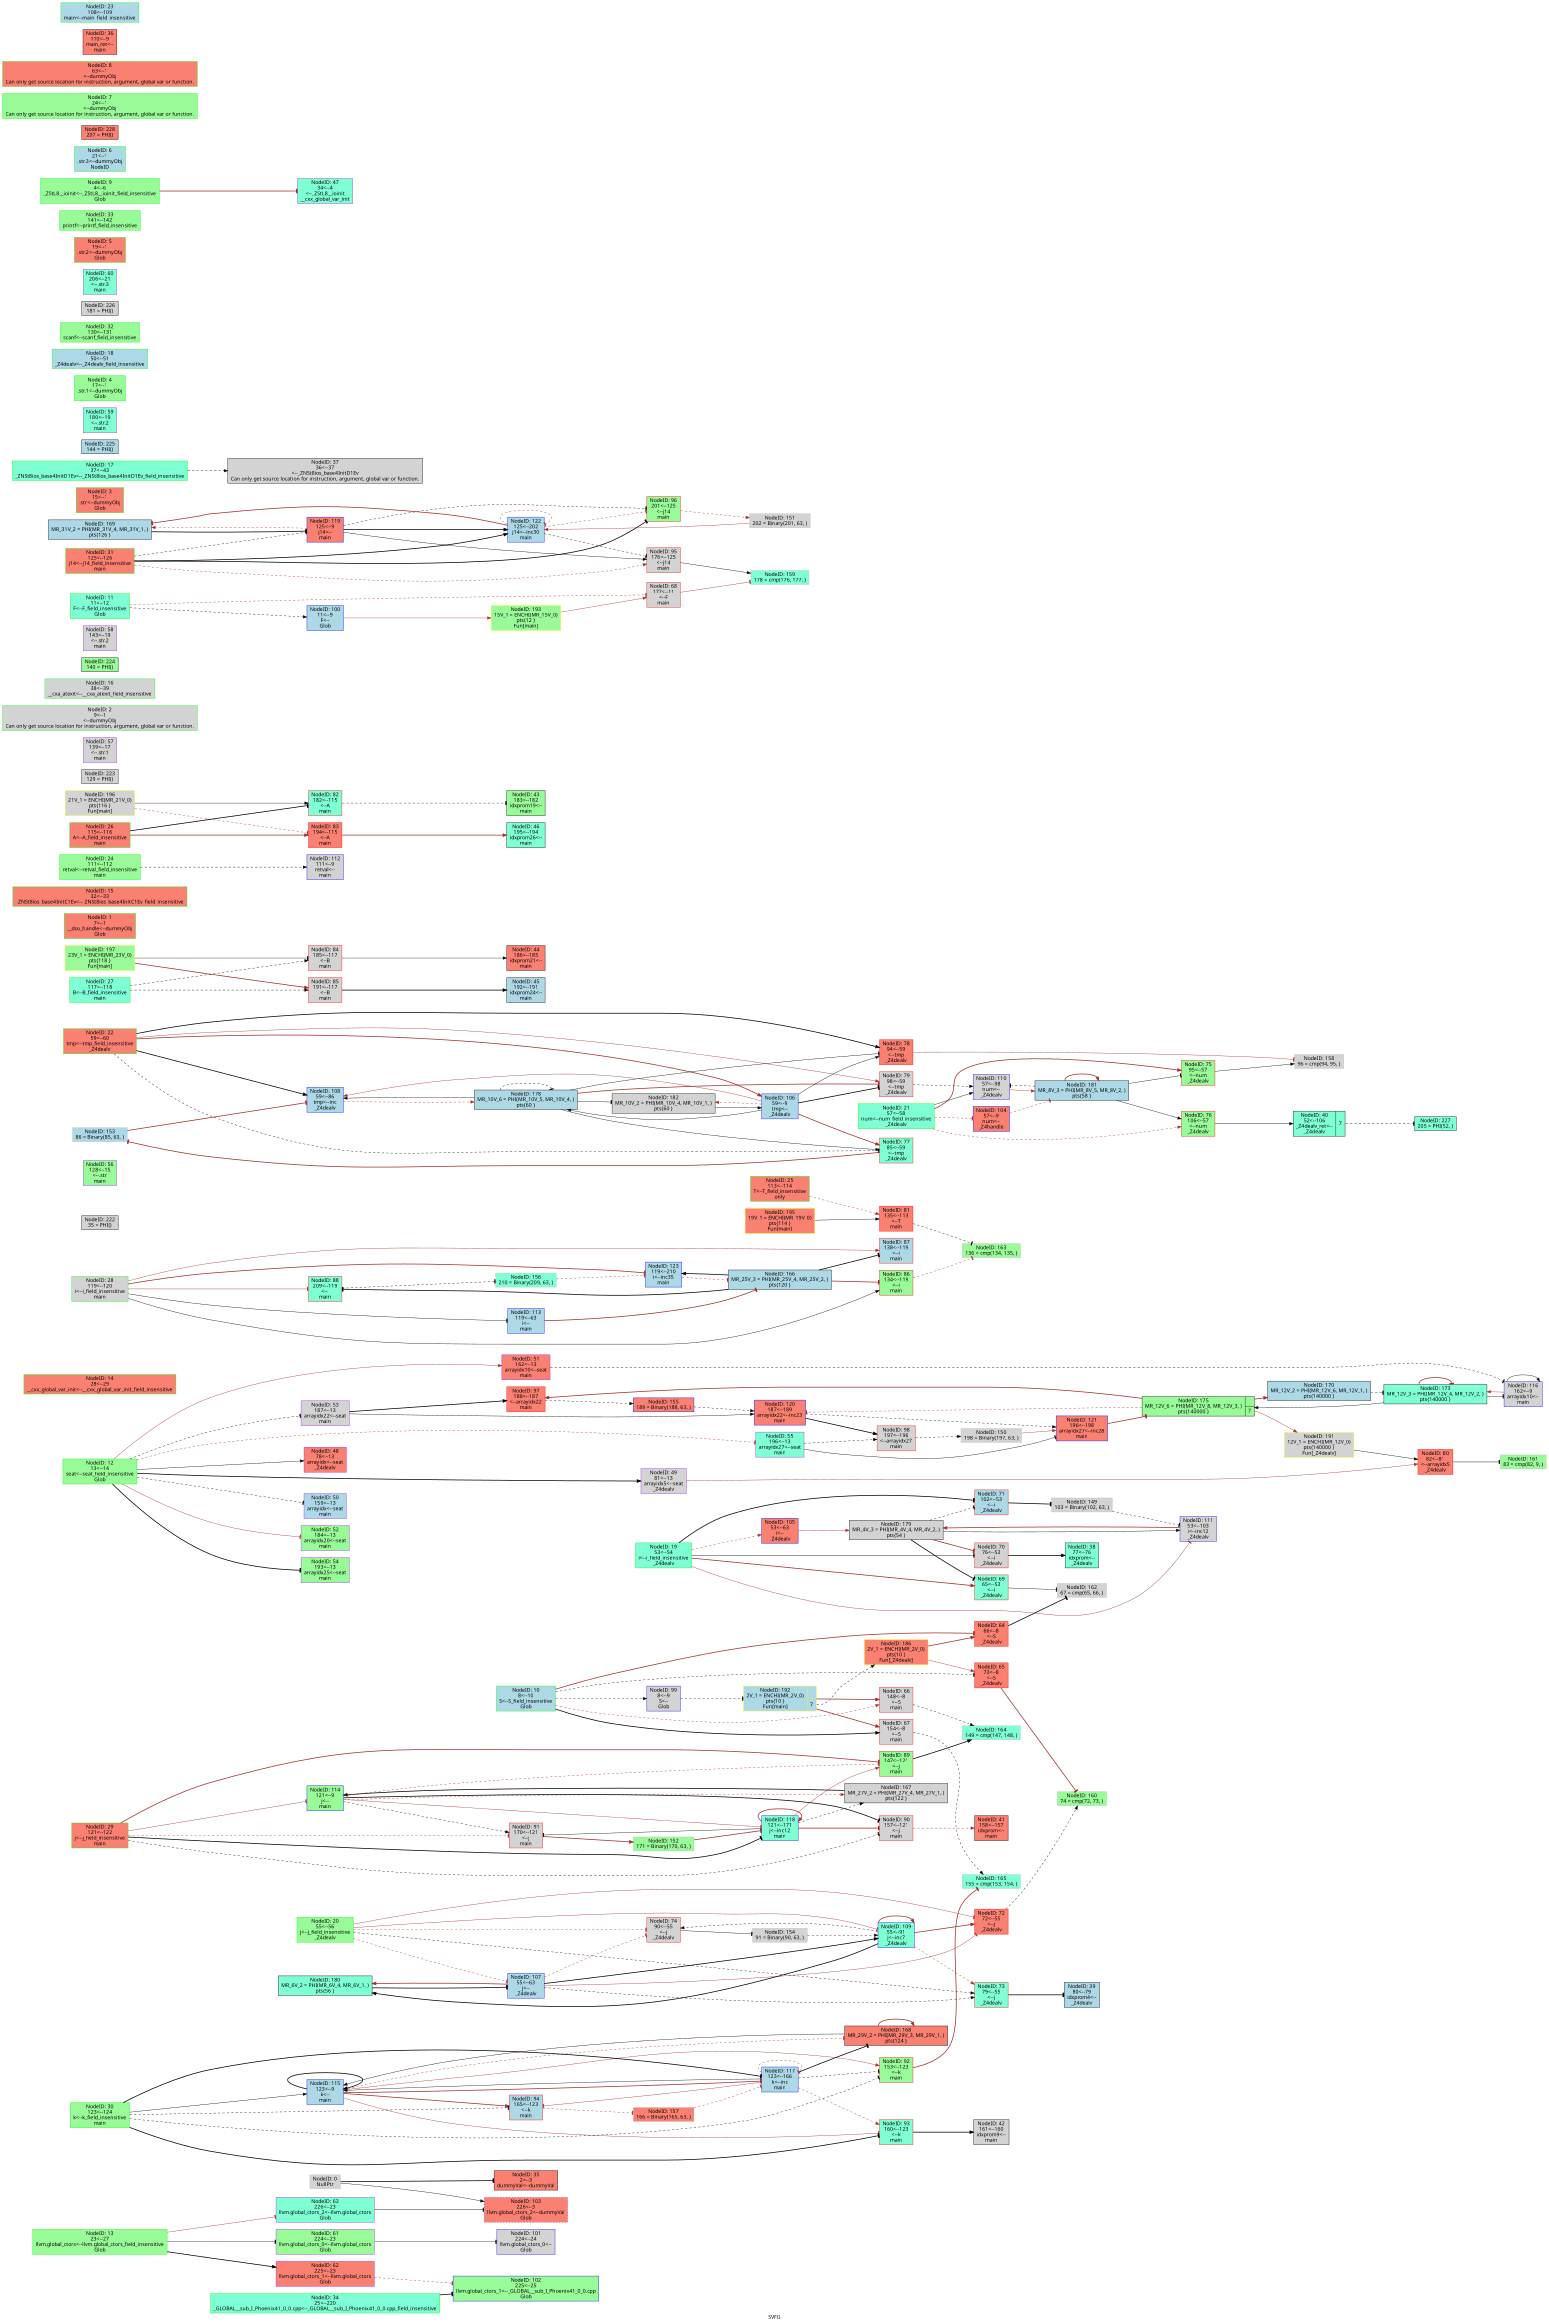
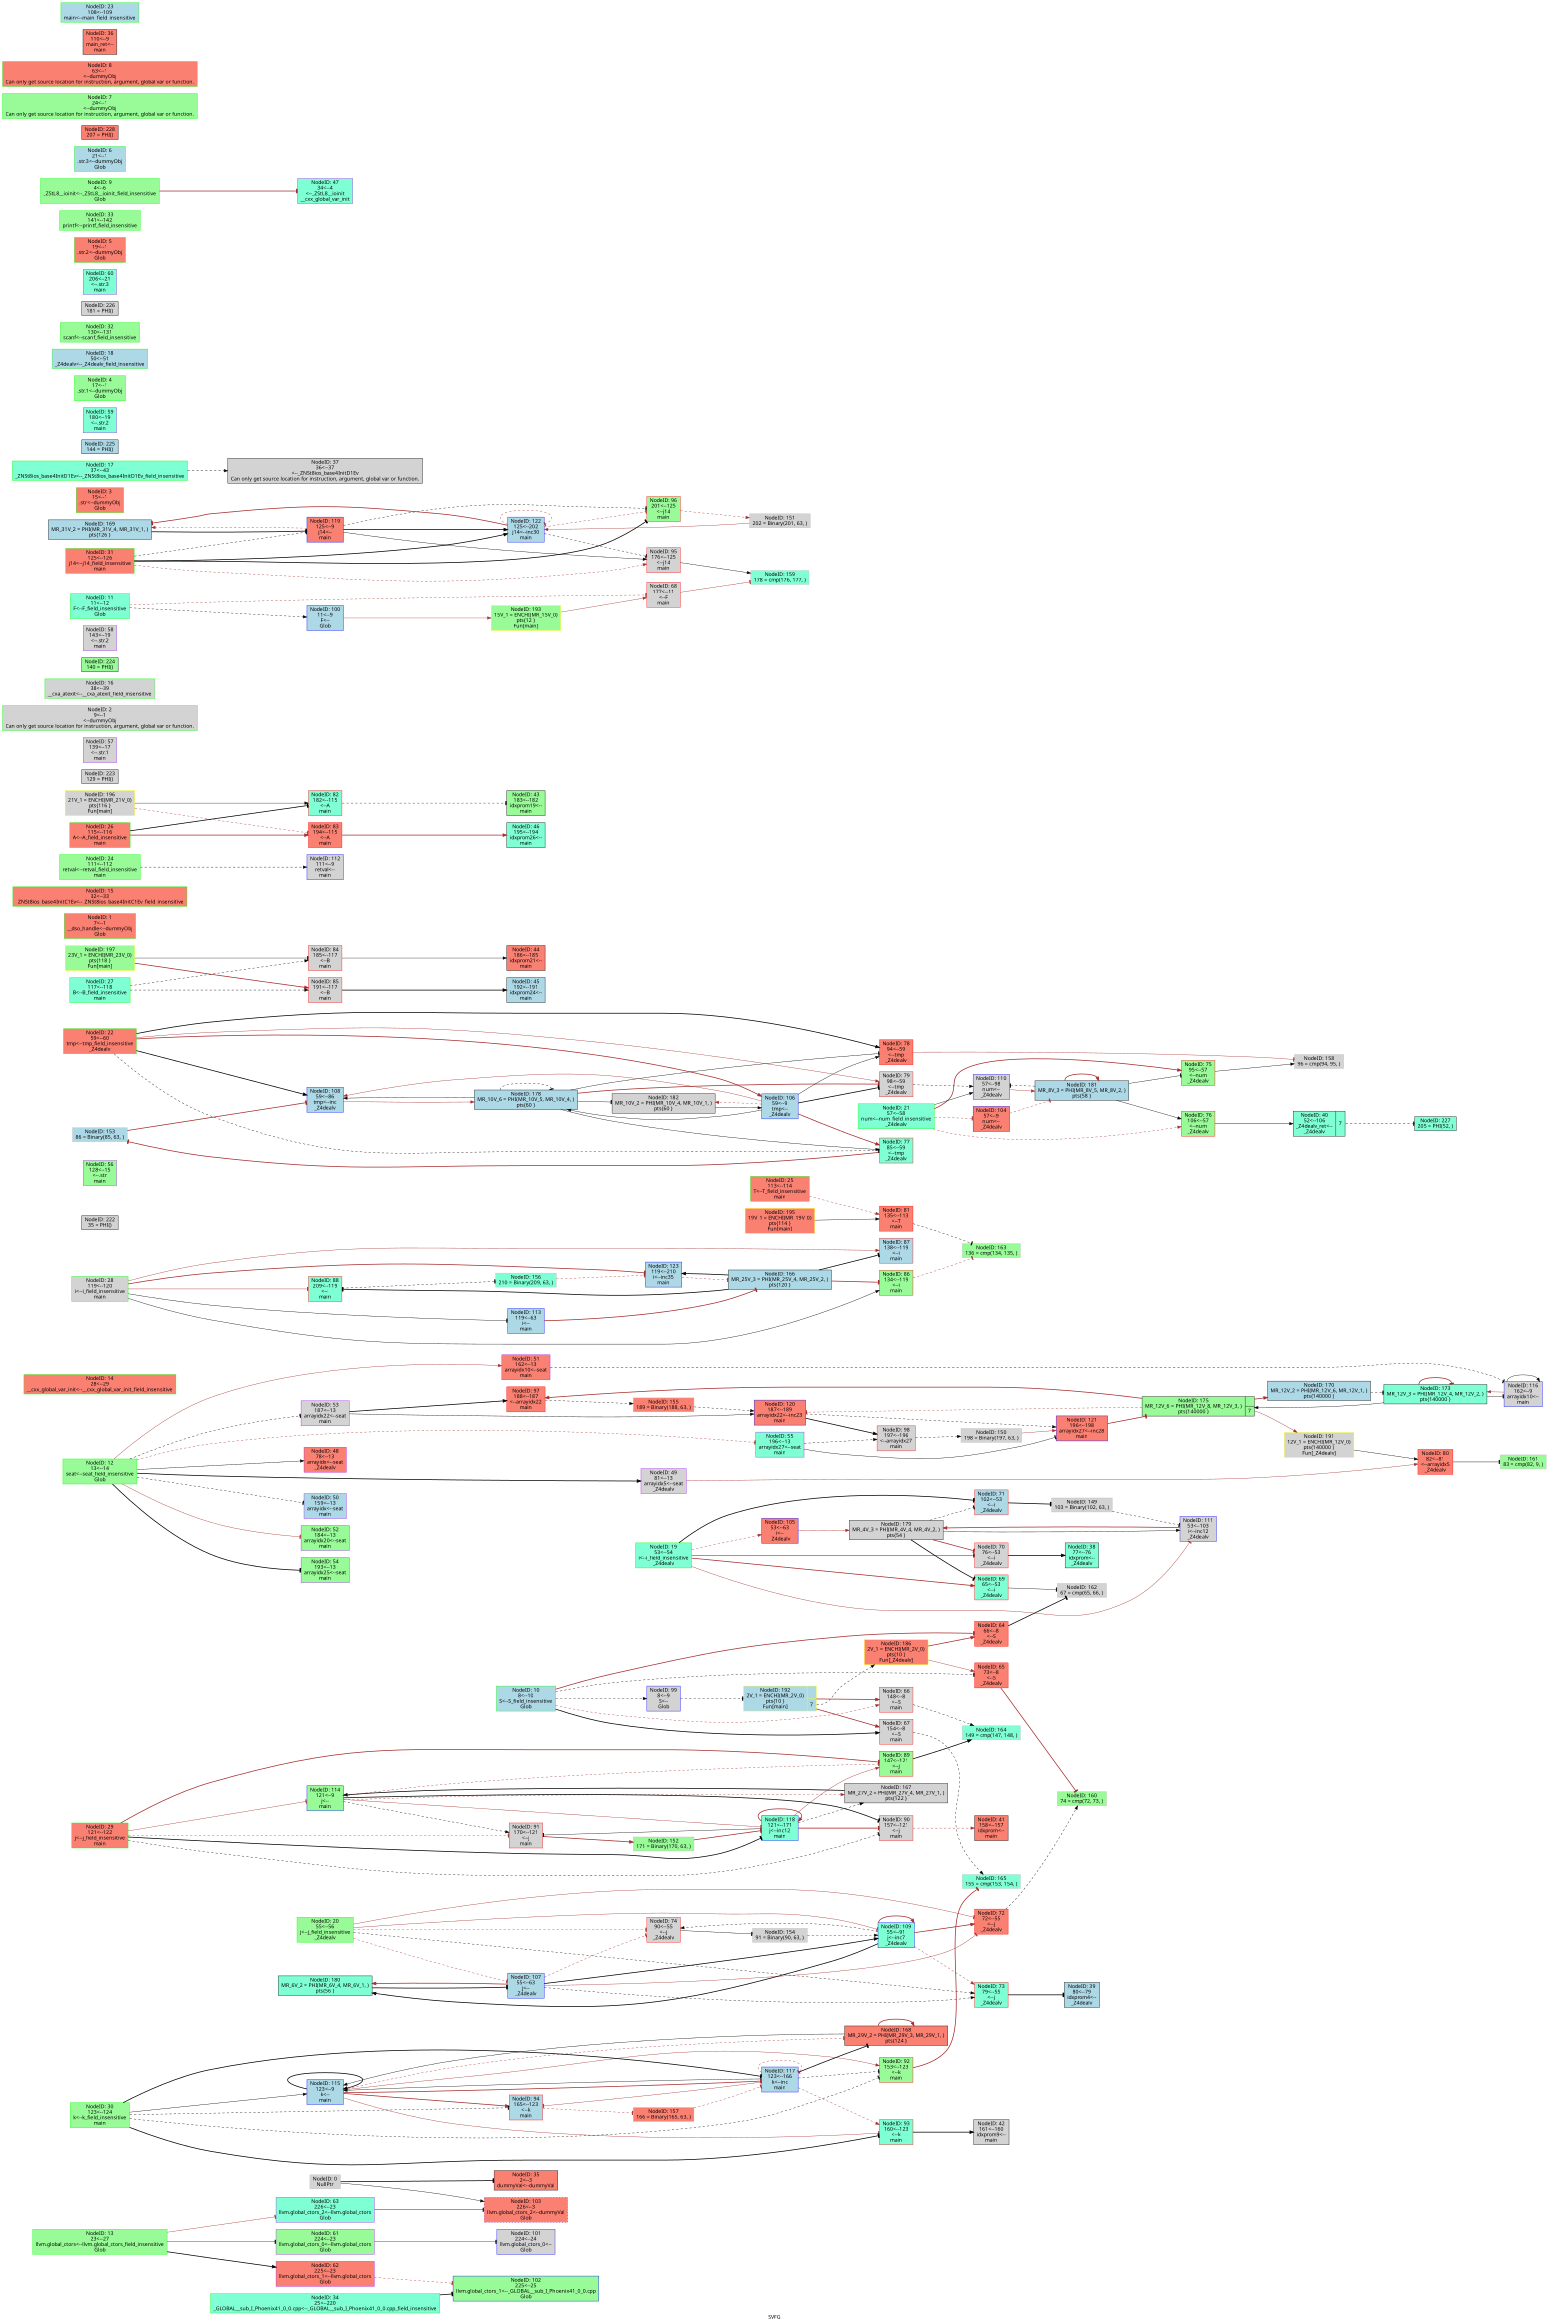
(100, 167) -> (100, 167)
(407, 1102) -> (407, 1102)
(991, 1127) -> (991, 1127)
(780, 1197) -> (780, 1197)
(664, 1405) -> (664, 1405)
